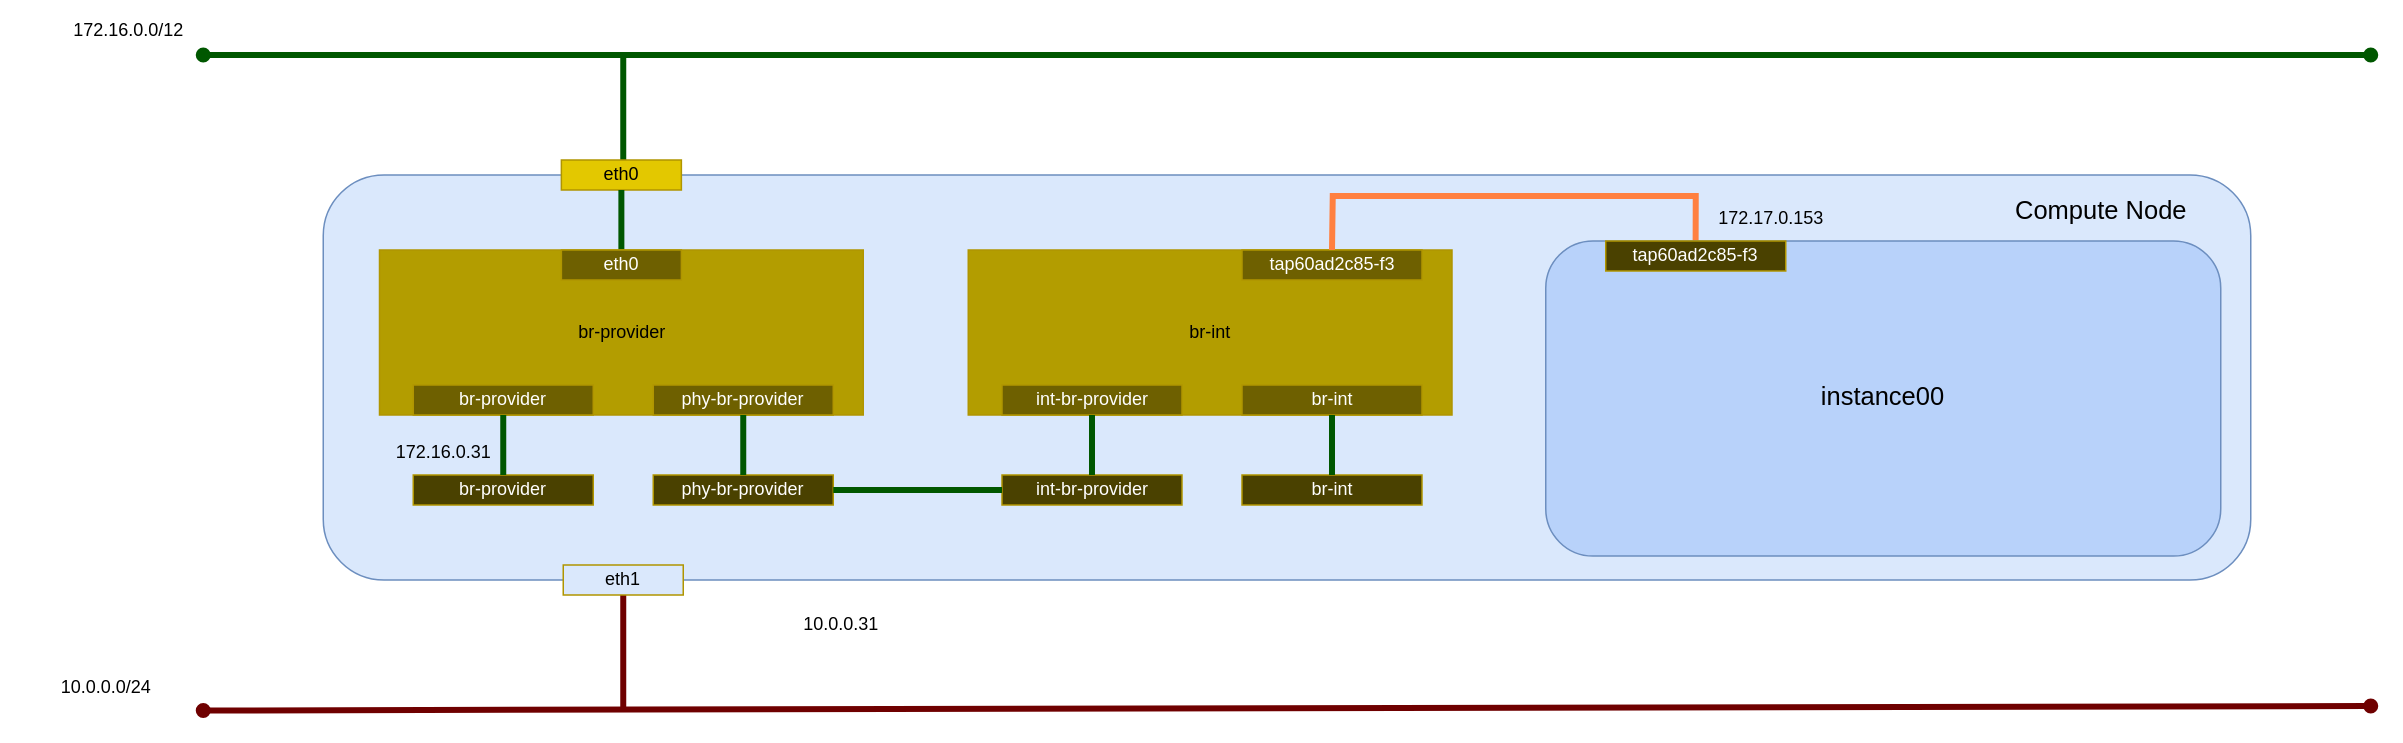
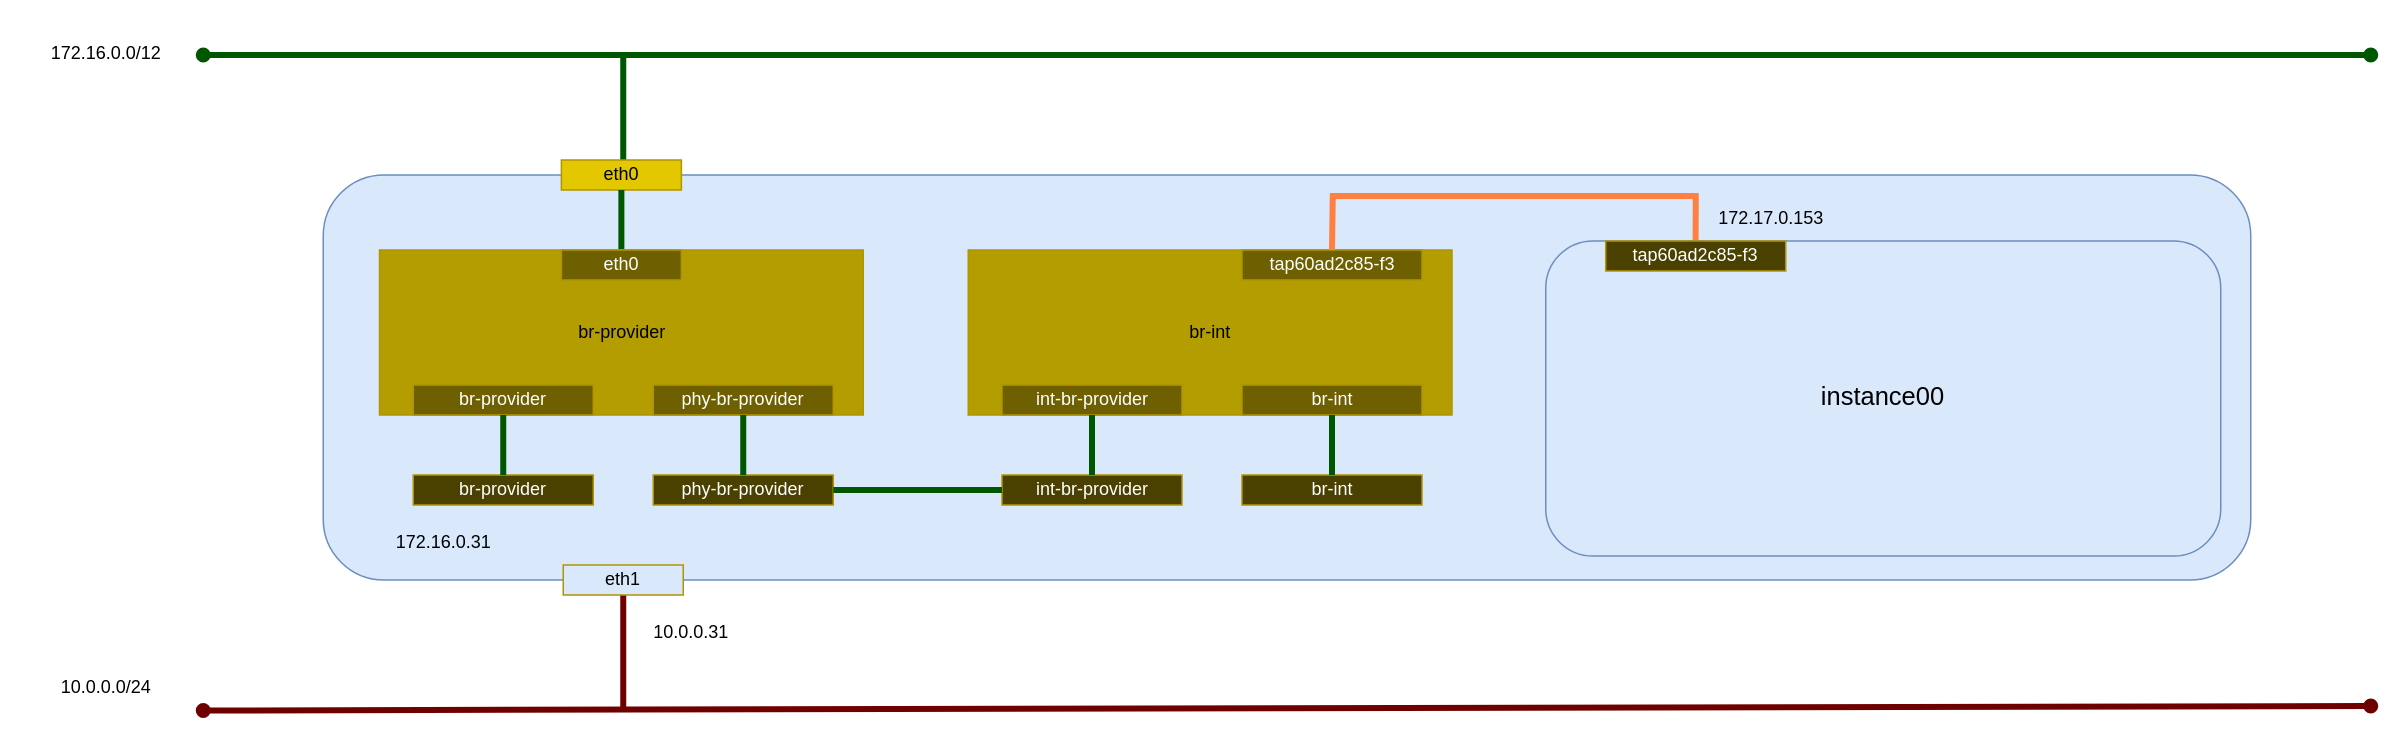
(128, 31) -> (106, 53)
(2101, 212) -> none
(1883, 398) -> (1883, 398)
(443, 452) -> (443, 542)
(841, 625) -> (691, 632)
